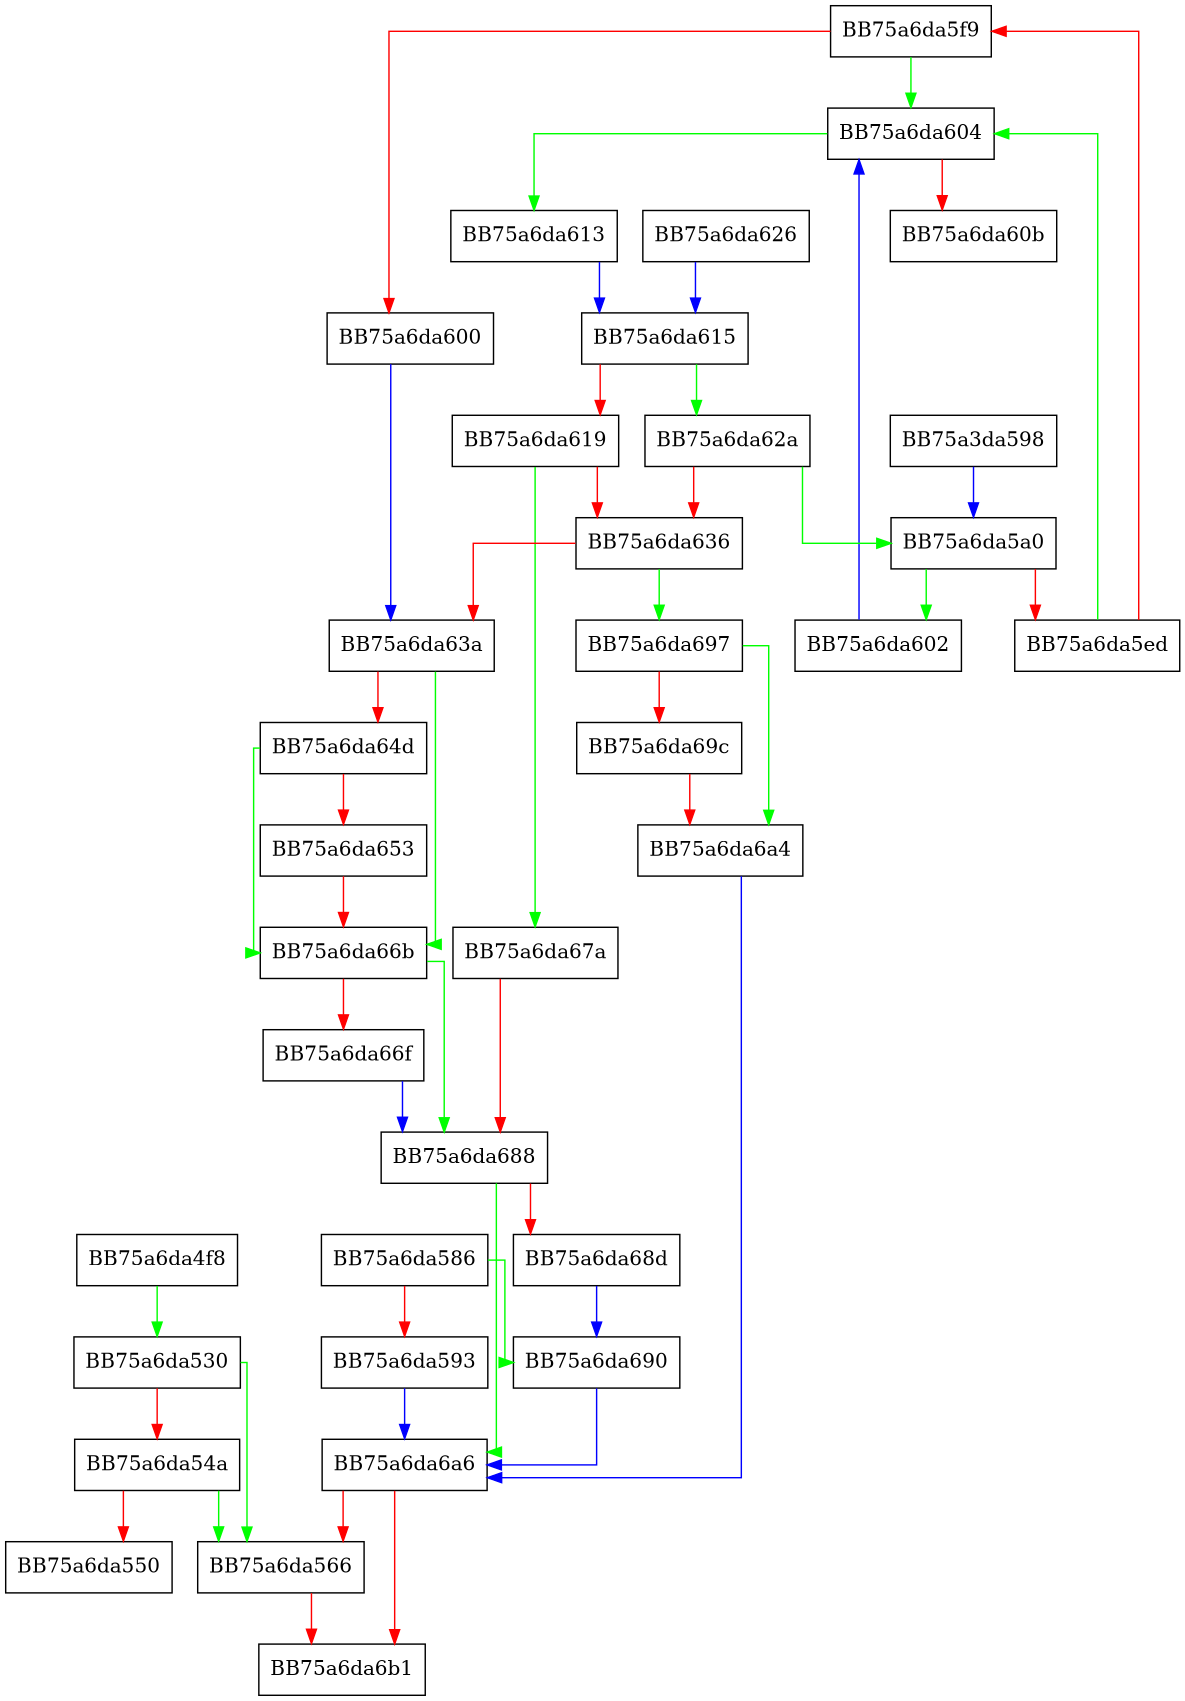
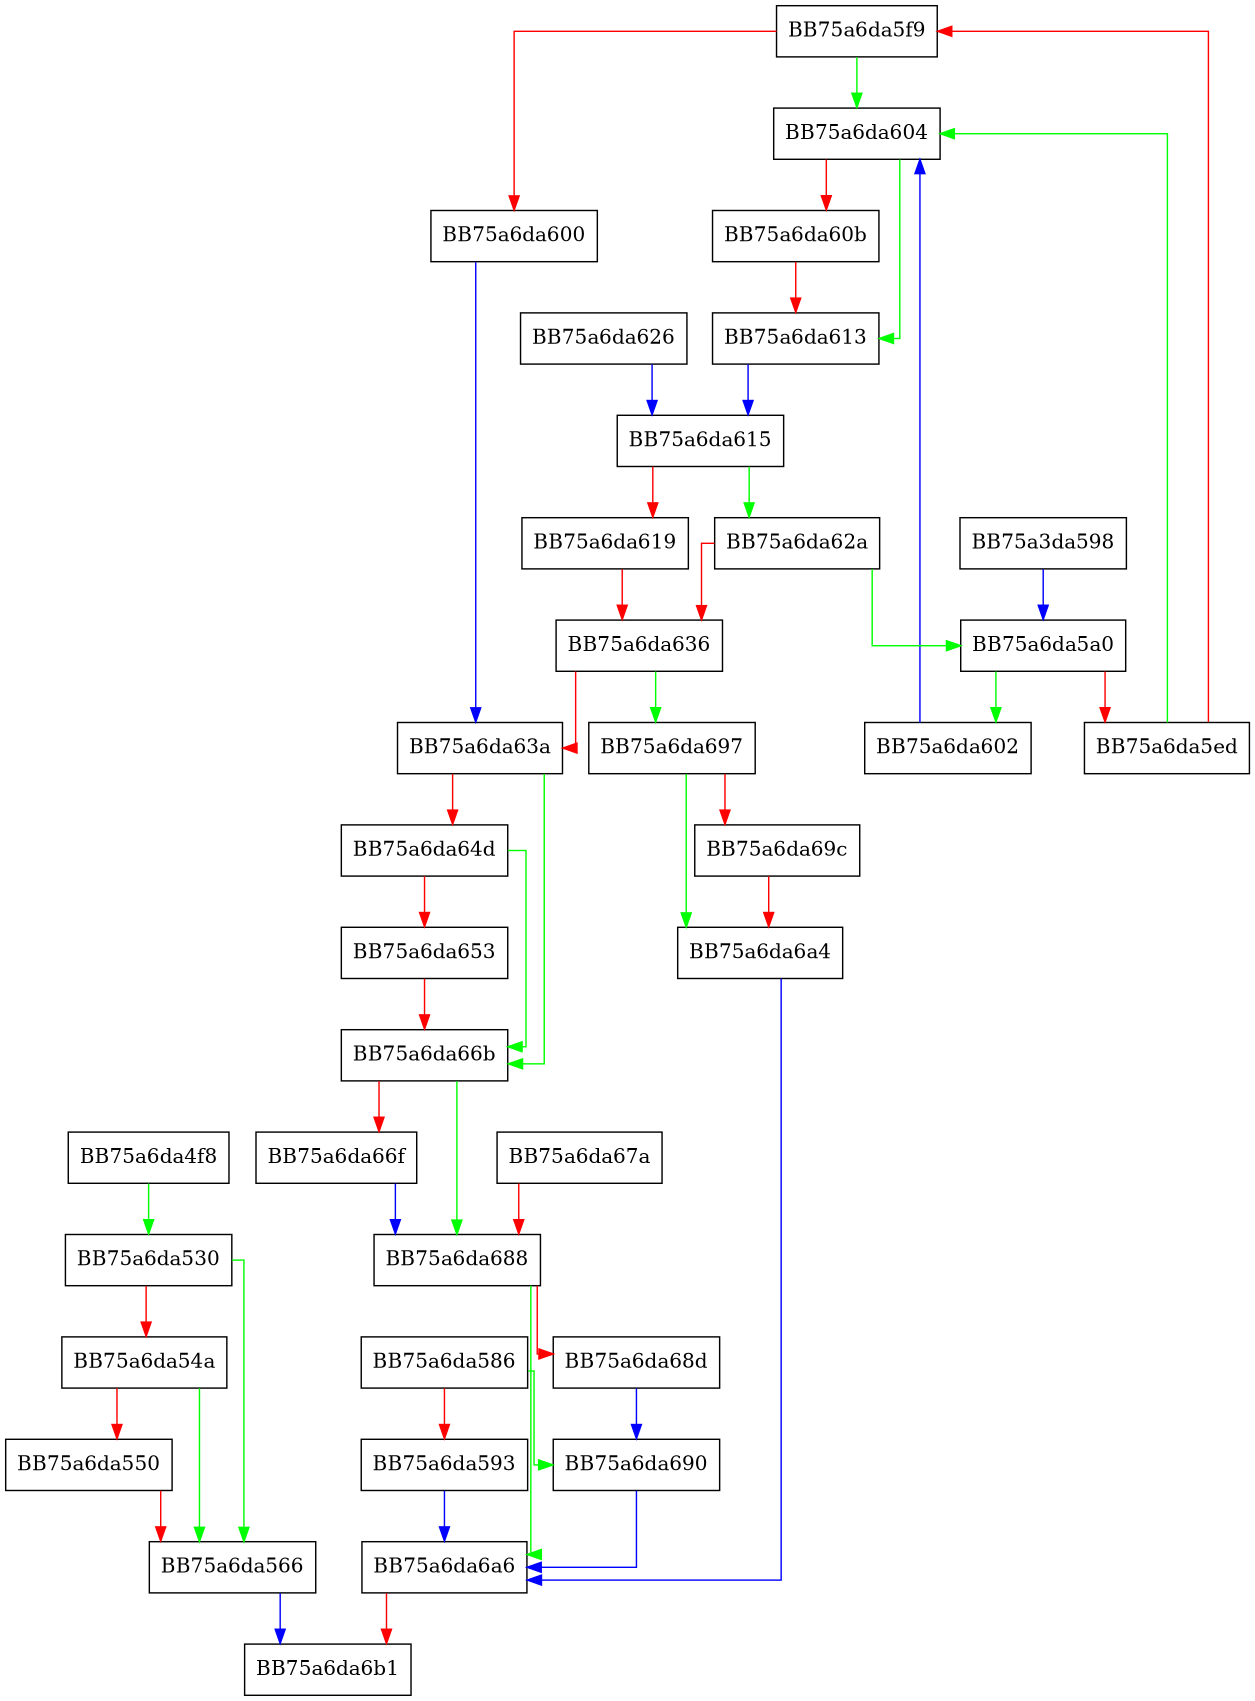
none -> (796, 280)
(535, 690) -> none
(343, 1509) -> (161, 1509)
(311, 1611) -> (280, 1611)
